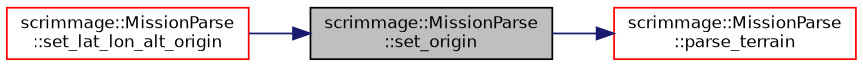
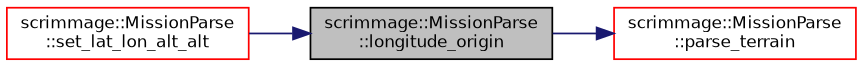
(128, 33) -> (128, 33)
(431, 33) -> (431, 33)
